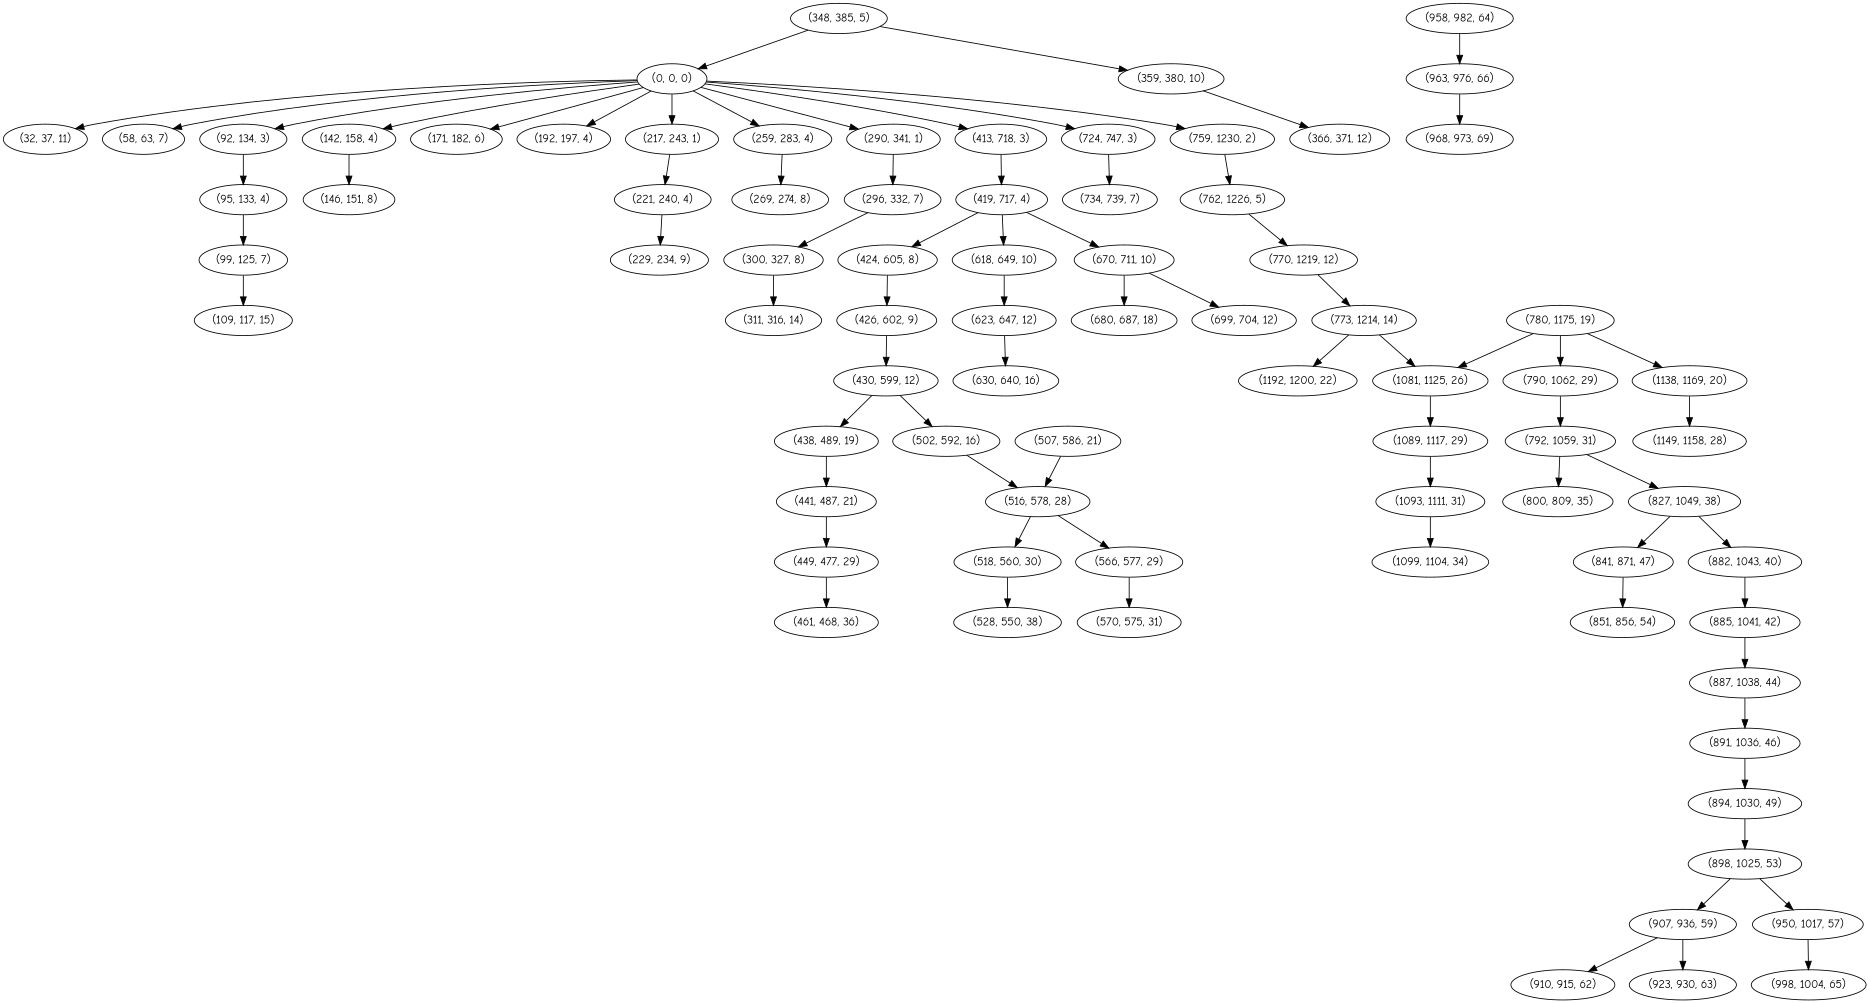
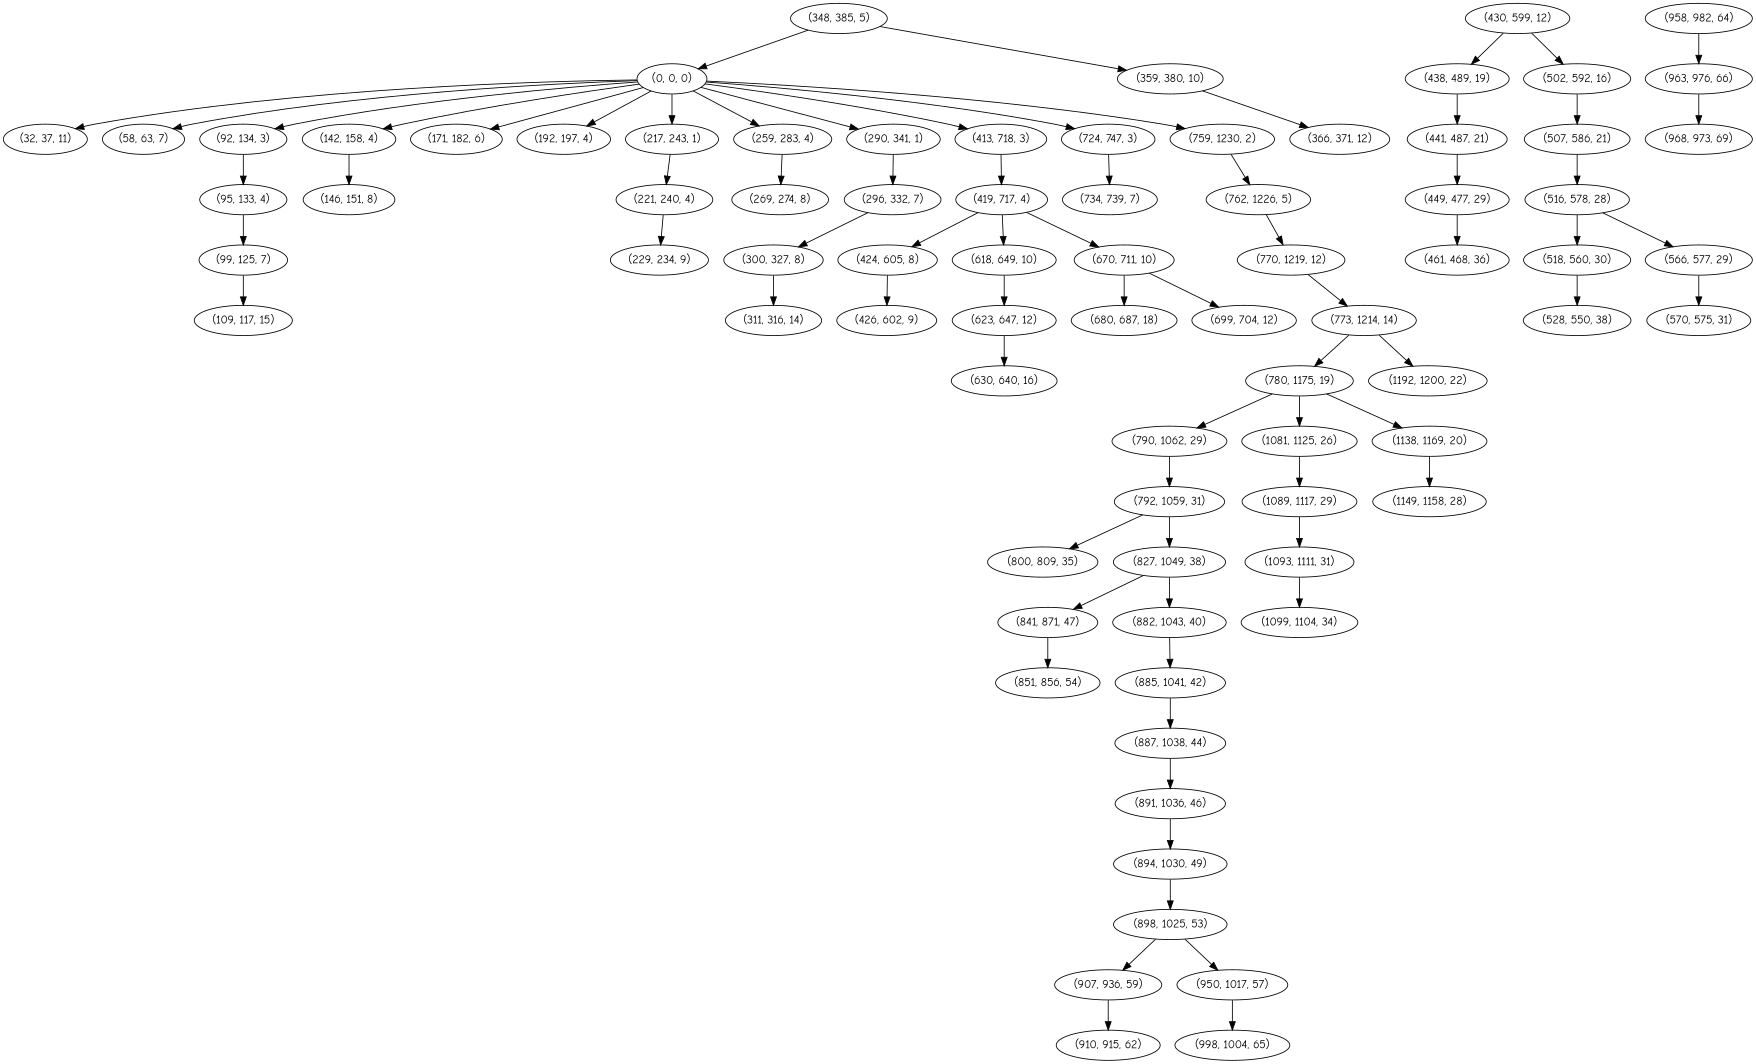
(886, 347) -> none
(1394, 348) -> (1335, 348)
(988, 469) -> (1577, 105)
(1683, 985) -> none
